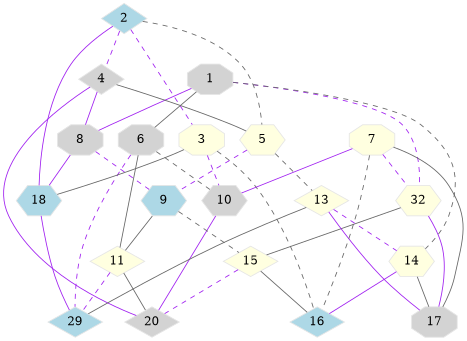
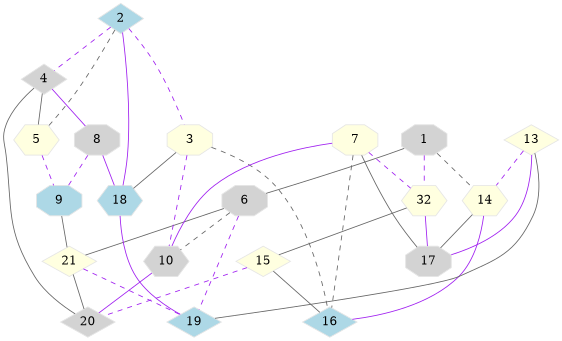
(145, 109) -> none
(289, 167) -> none
(164, 201) -> (59, 201)
(9, 216) -> (11, 207)
(212, 234) -> none
(117, 261) -> (69, 261)
(75, 322) -> (194, 322)
